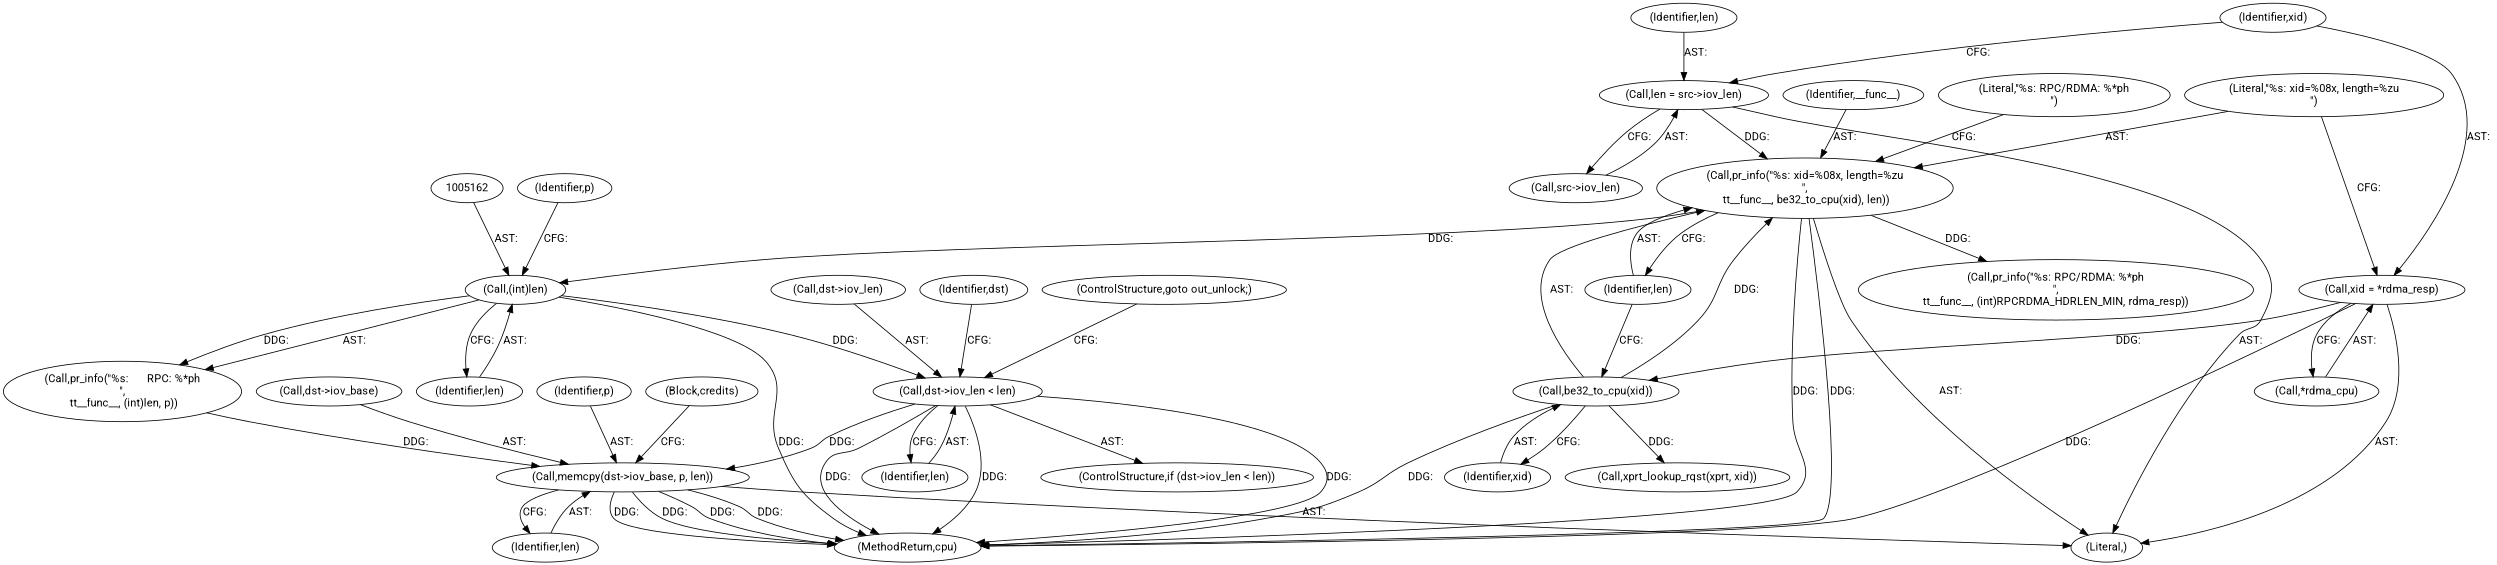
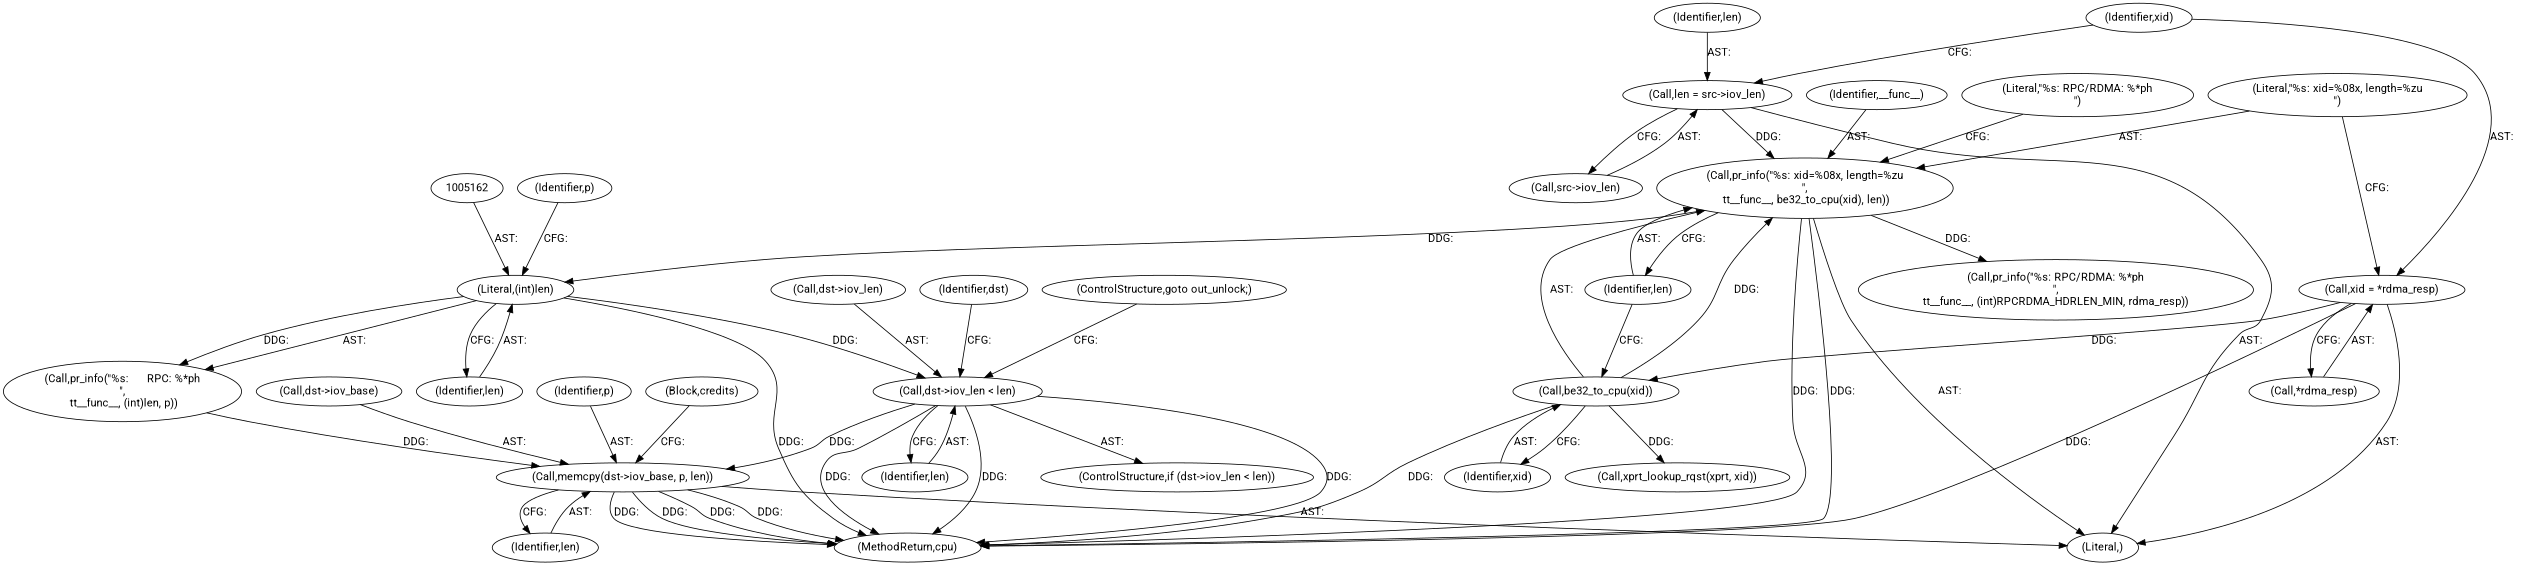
(515, 290) -> (515, 290)
(2317, 391) -> (2314, 391)
